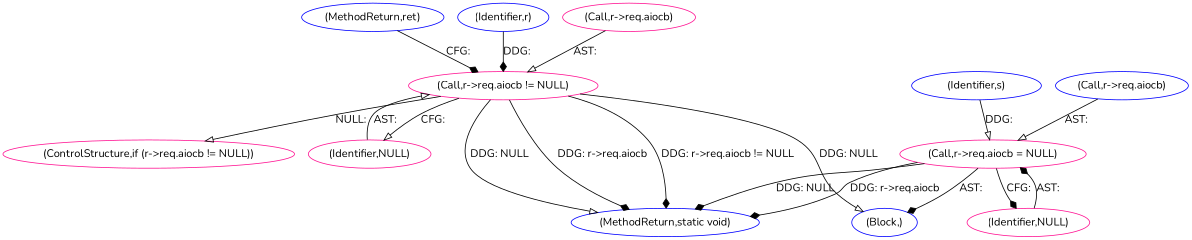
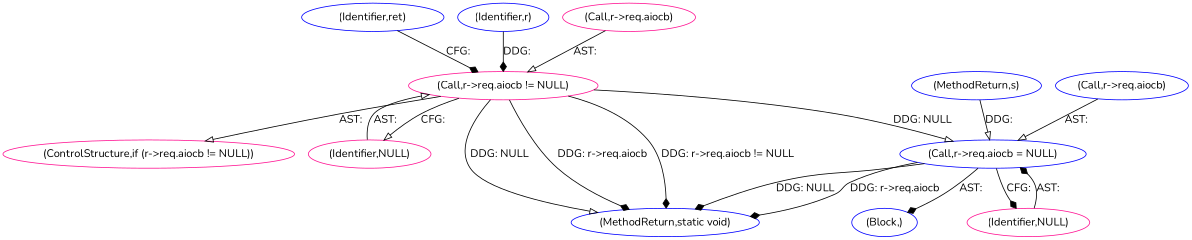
(373, 17) -> (373, 17)
(977, 86) -> (977, 86)
(735, 119) -> (771, 105)
(352, 120) -> (352, 120)
(993, 154) -> (993, 154)
